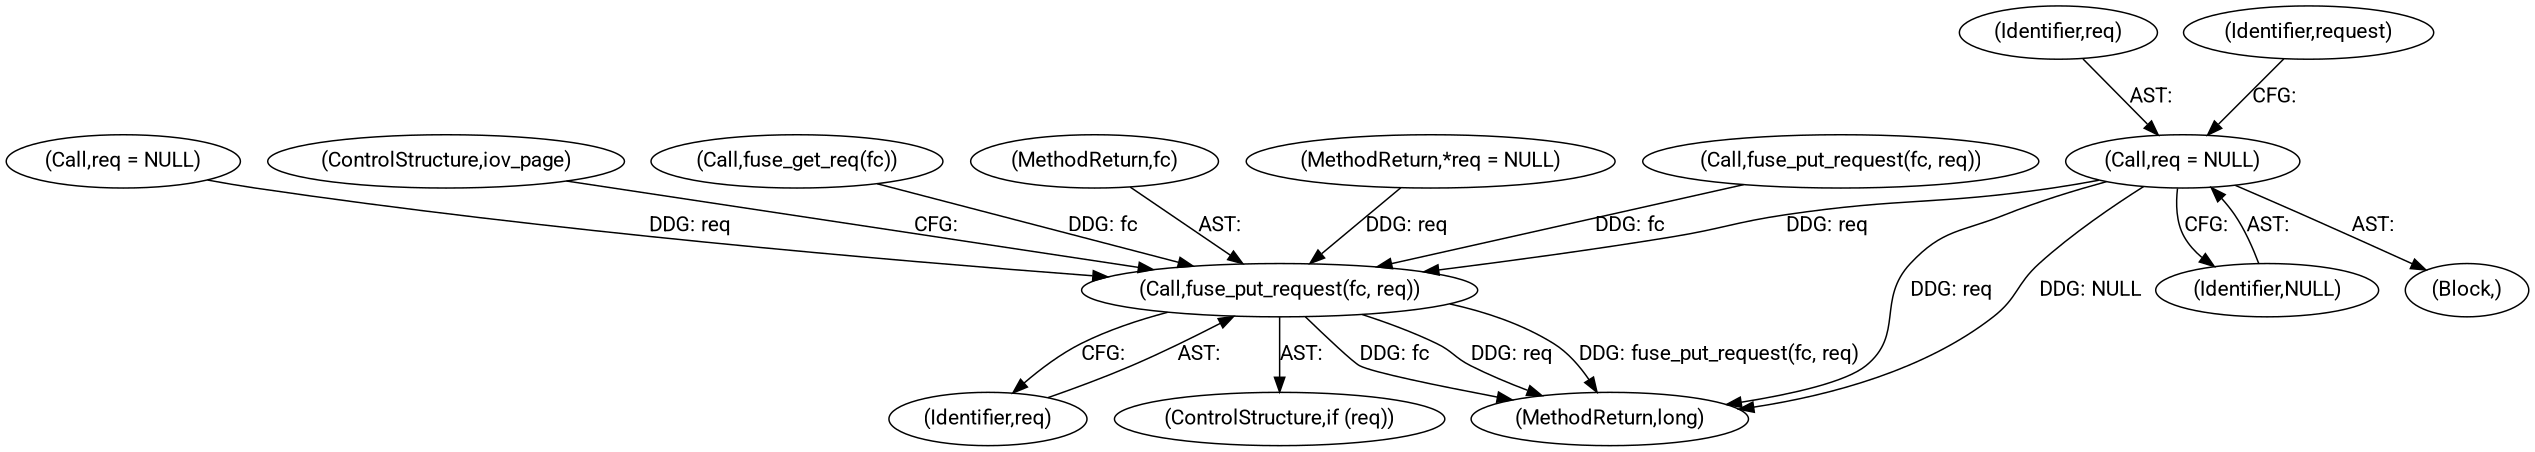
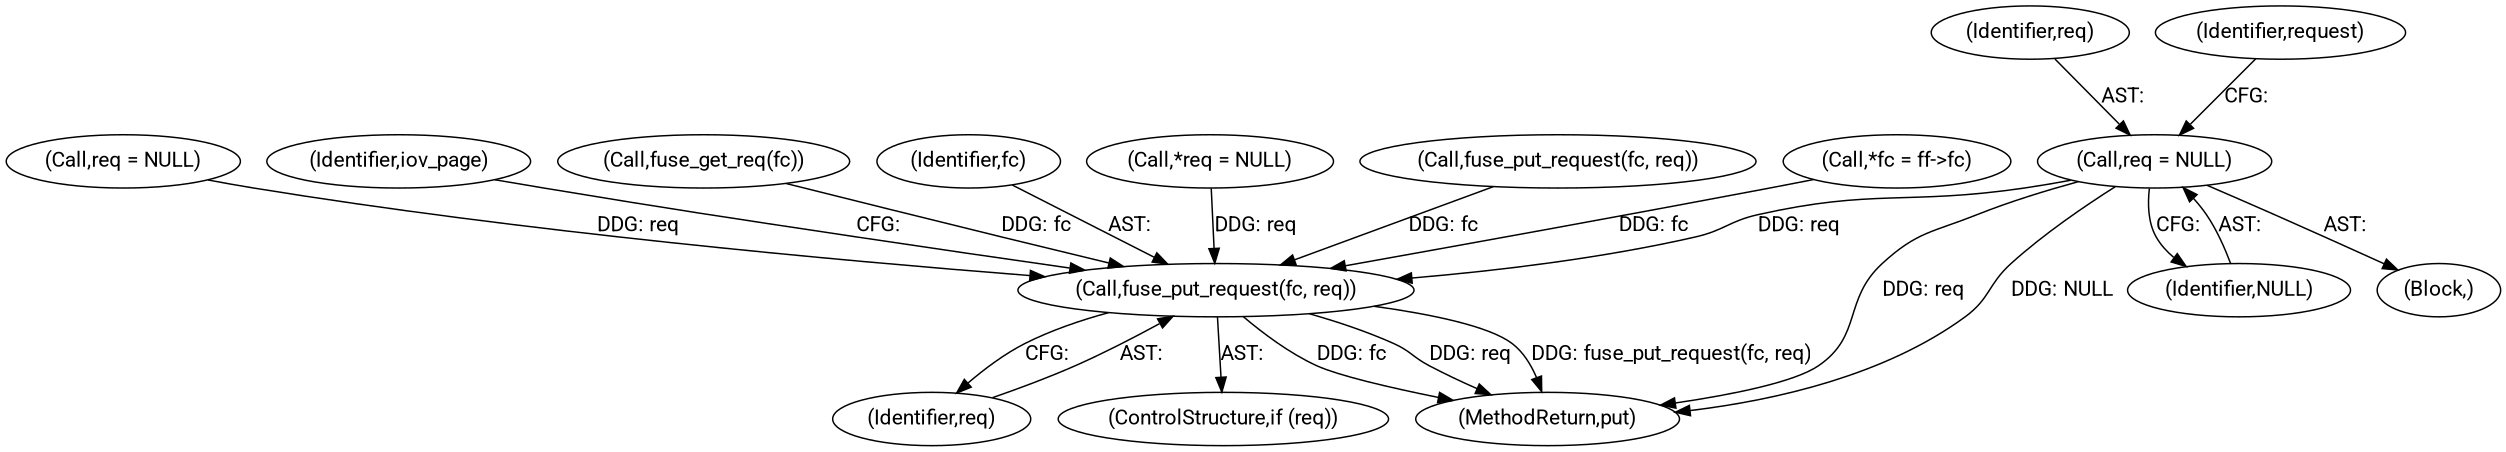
(446, 161) -> (399, 161)
(1095, 161) -> (969, 161)
(1431, 161) -> (1210, 161)
none -> (1897, 161)
(1610, 419) -> (1548, 419)
